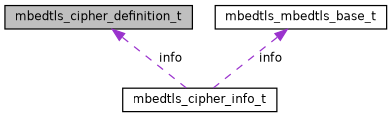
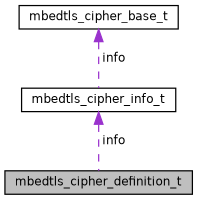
(301, 17) -> (99, 17)
(154, 63) -> (99, 148)
